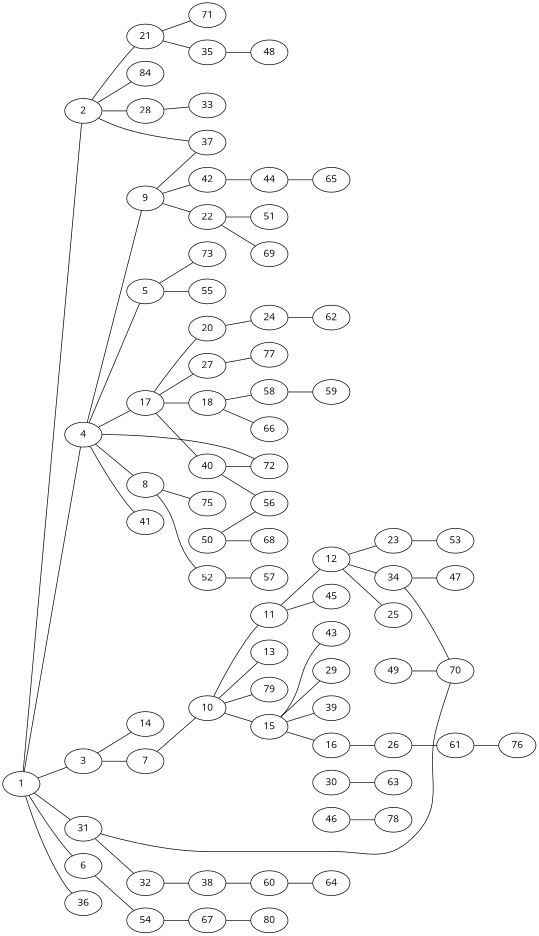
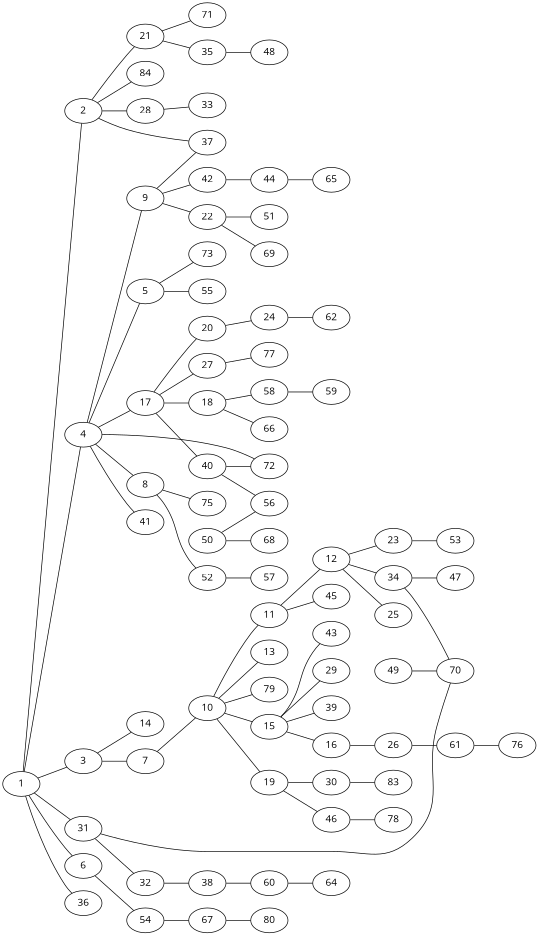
none -> (269, 783)
(393, 783) -> (393, 783)
